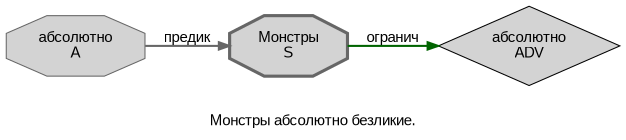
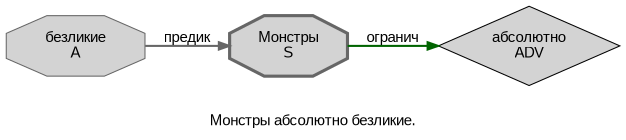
(76, 46) -> (76, 46)
